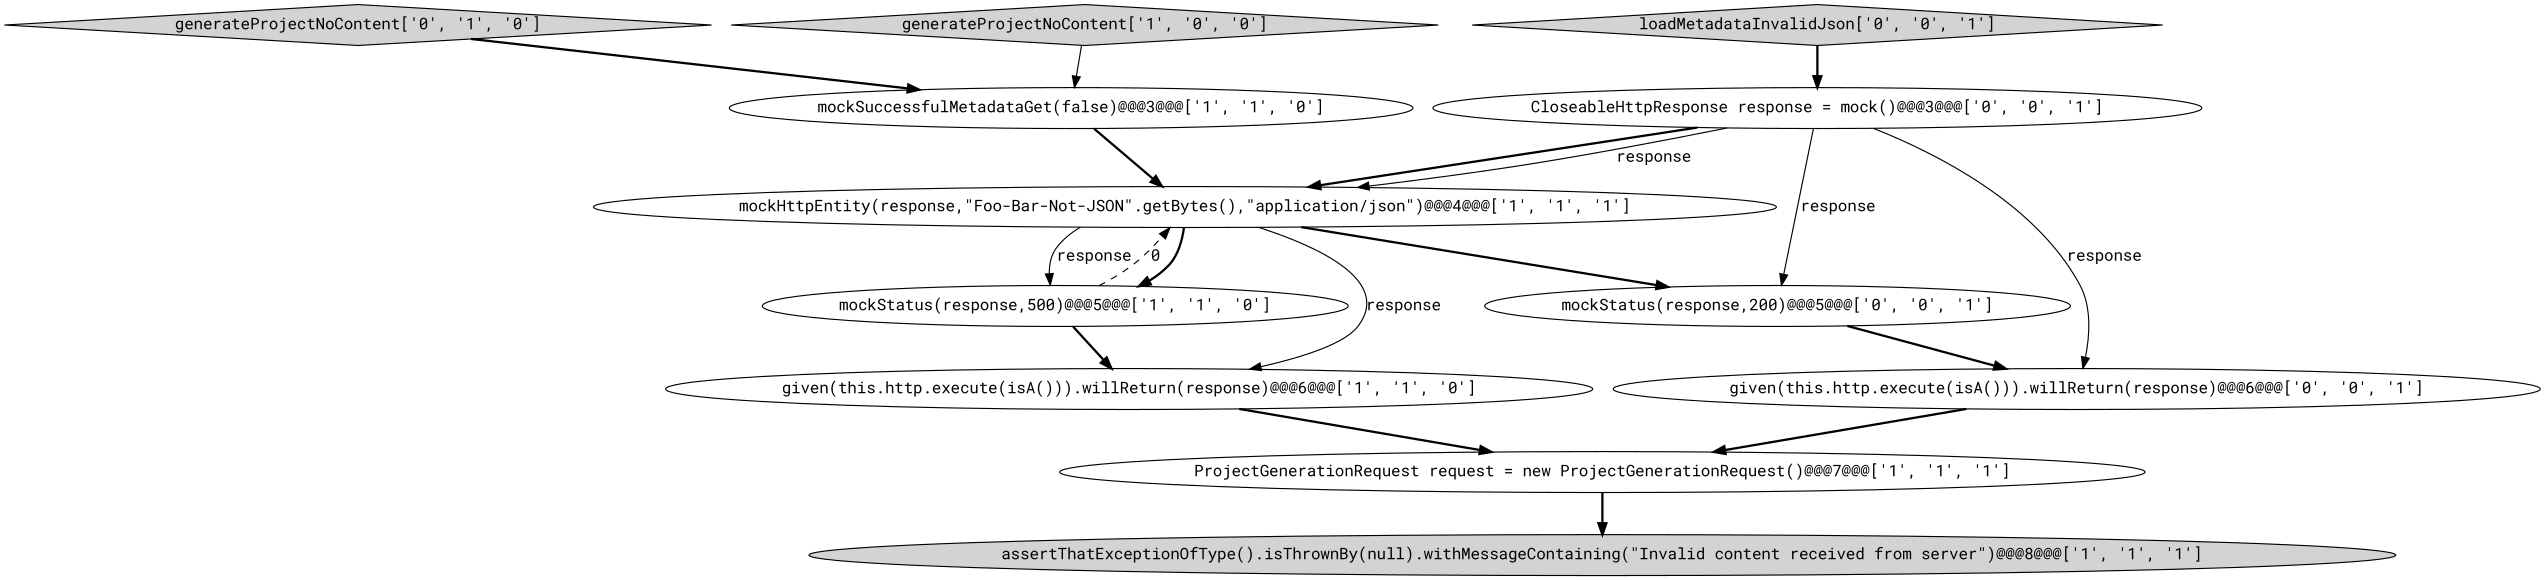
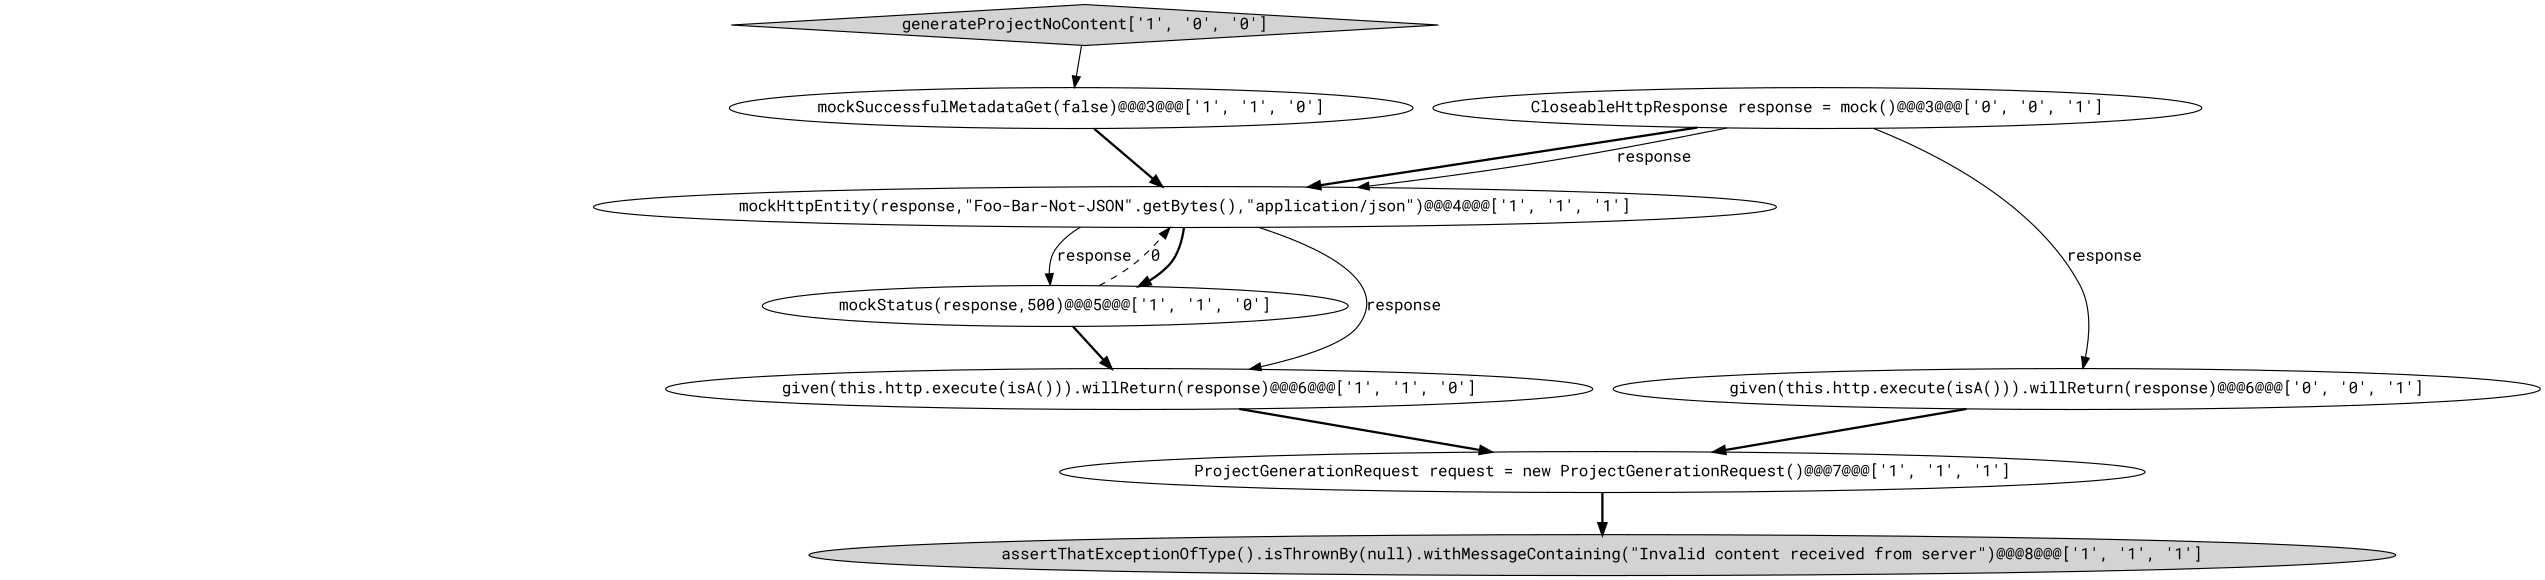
(358, 25) -> none
(1817, 25) -> none
(1778, 306) -> none
